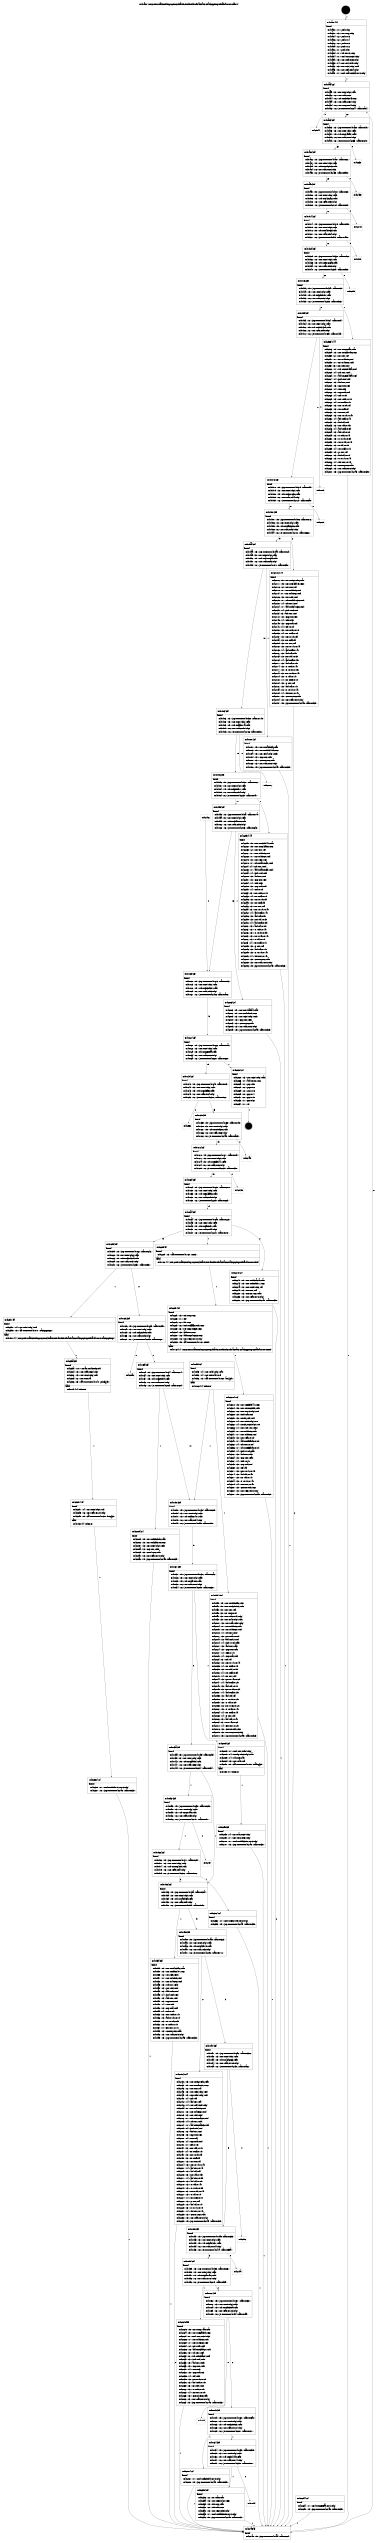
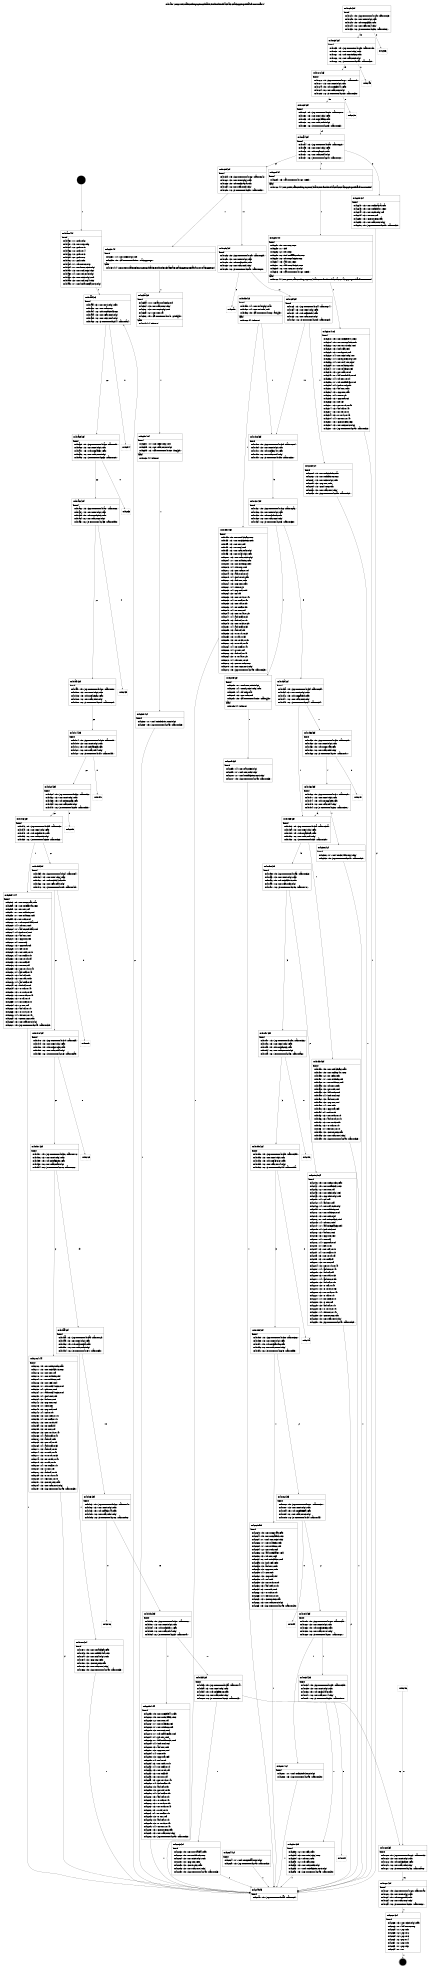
(357, 227) -> none
(206, 1067) -> none
